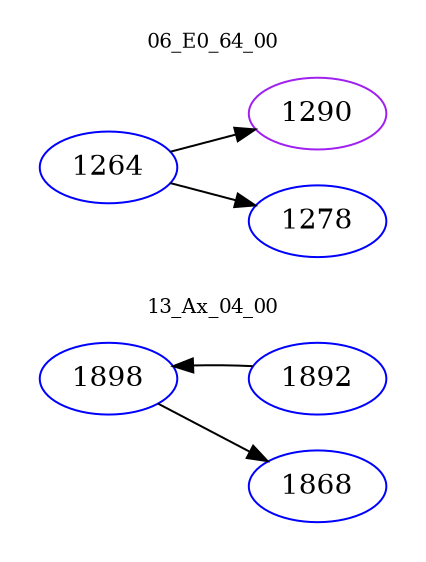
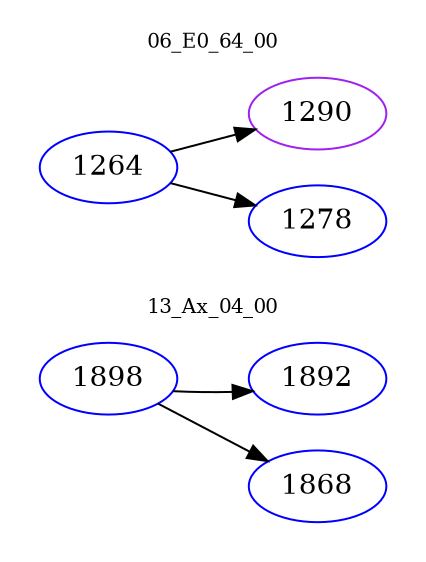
(223, 365) -> (203, 392)
